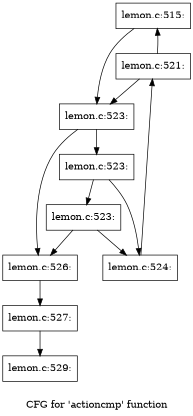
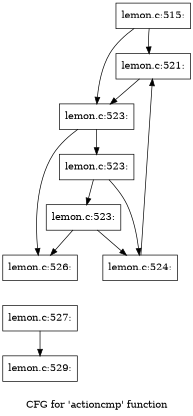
(158, 45) -> (149, 38)
(40, 290) -> none
